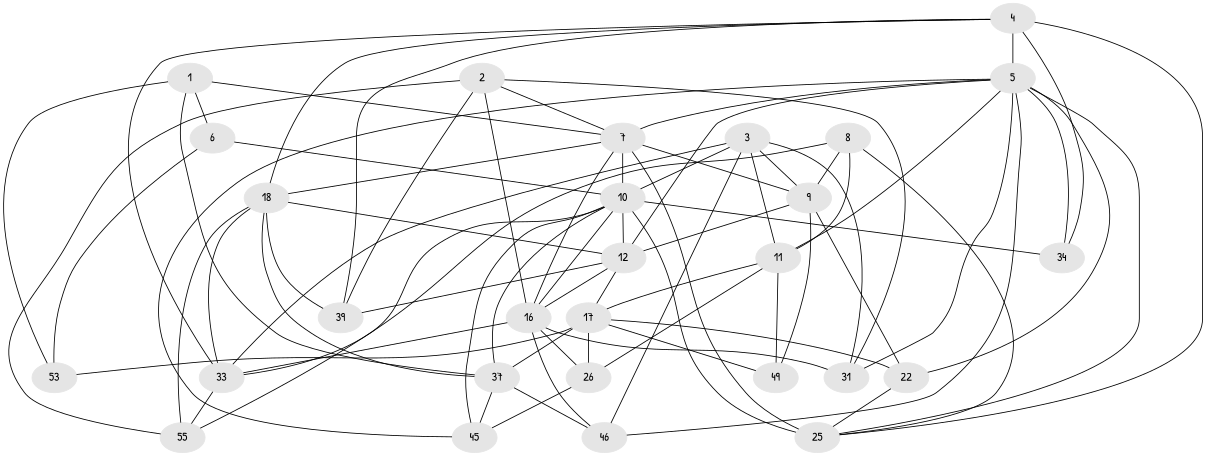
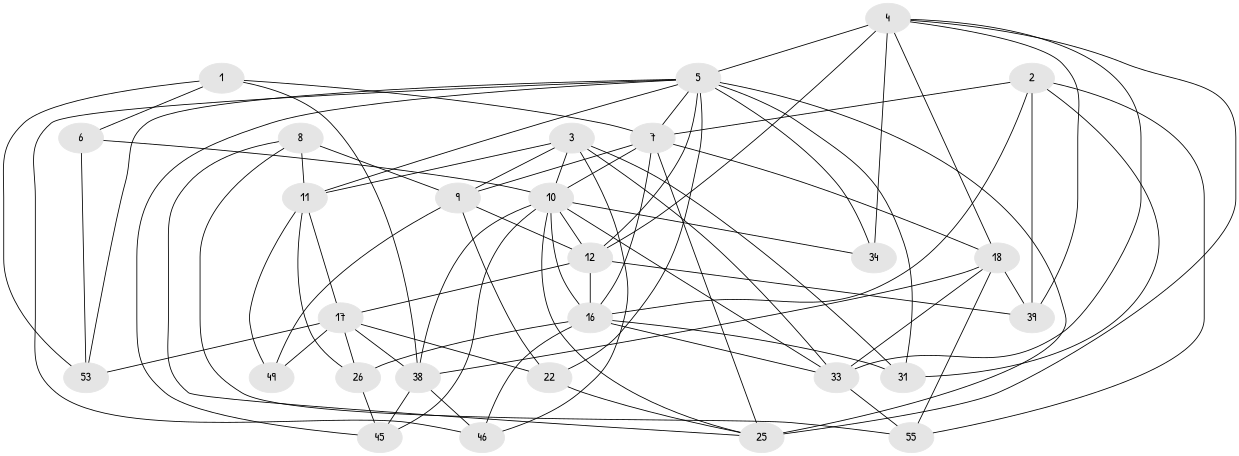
none -> (189, 110)
(445, 228) -> (747, 146)
(497, 378) -> (418, 378)
